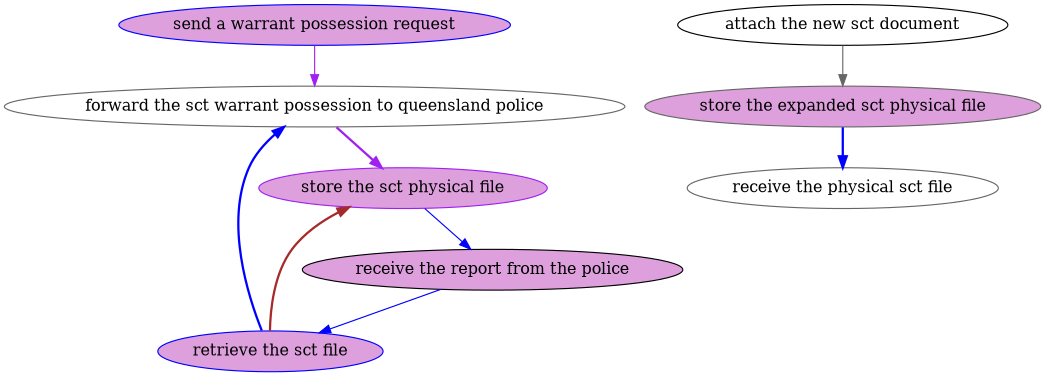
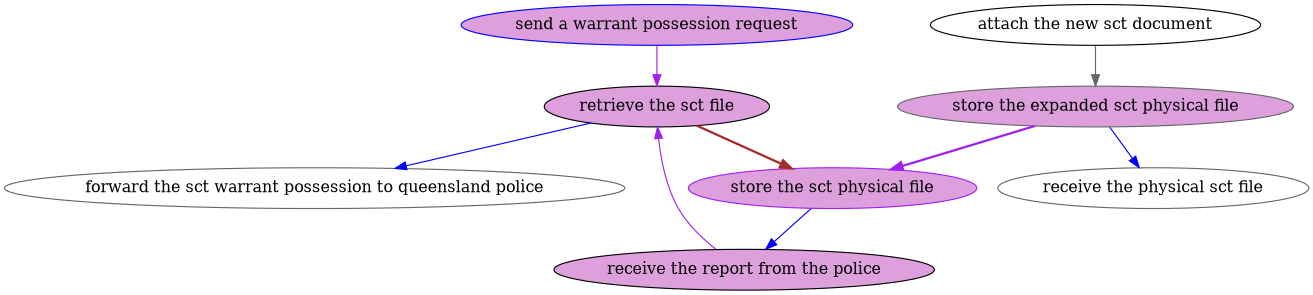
(315, 60) -> (657, 60)
(843, 142) -> (1121, 143)
(355, 144) -> (969, 146)
(239, 229) -> (498, 144)
(385, 309) -> (674, 201)
(270, 351) -> (657, 107)
